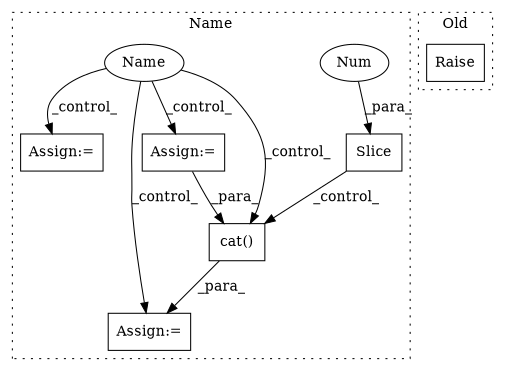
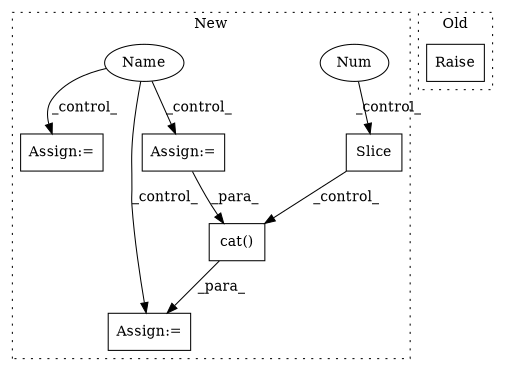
(211, 24) -> (211, 24)
(389, 108) -> (389, 108)
(254, 124) -> none
